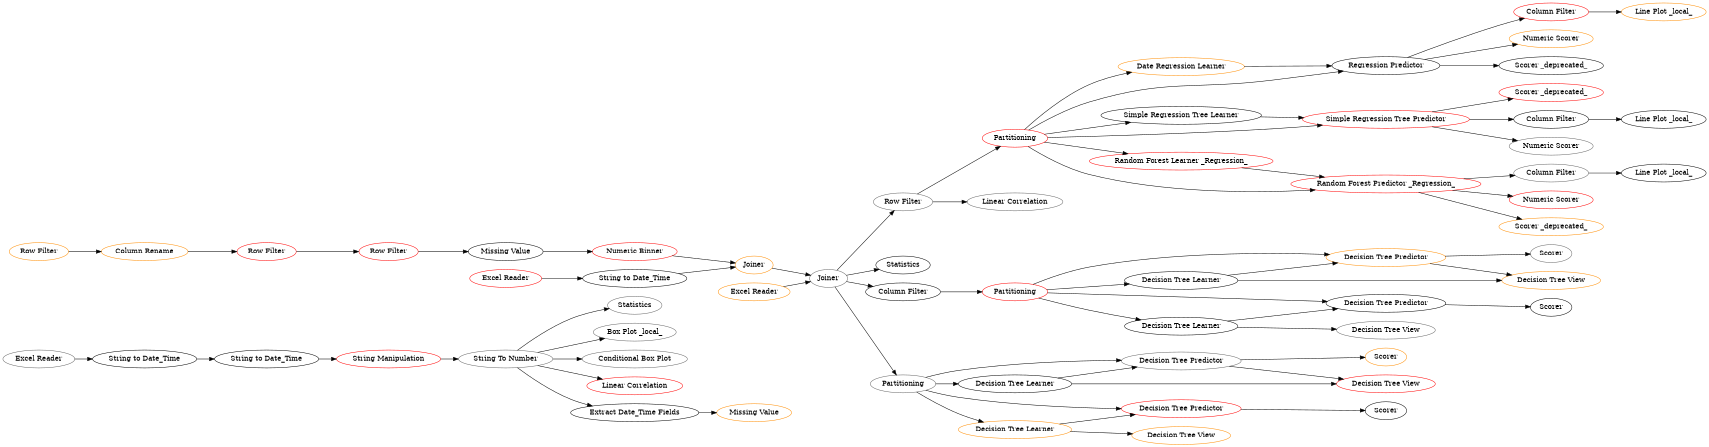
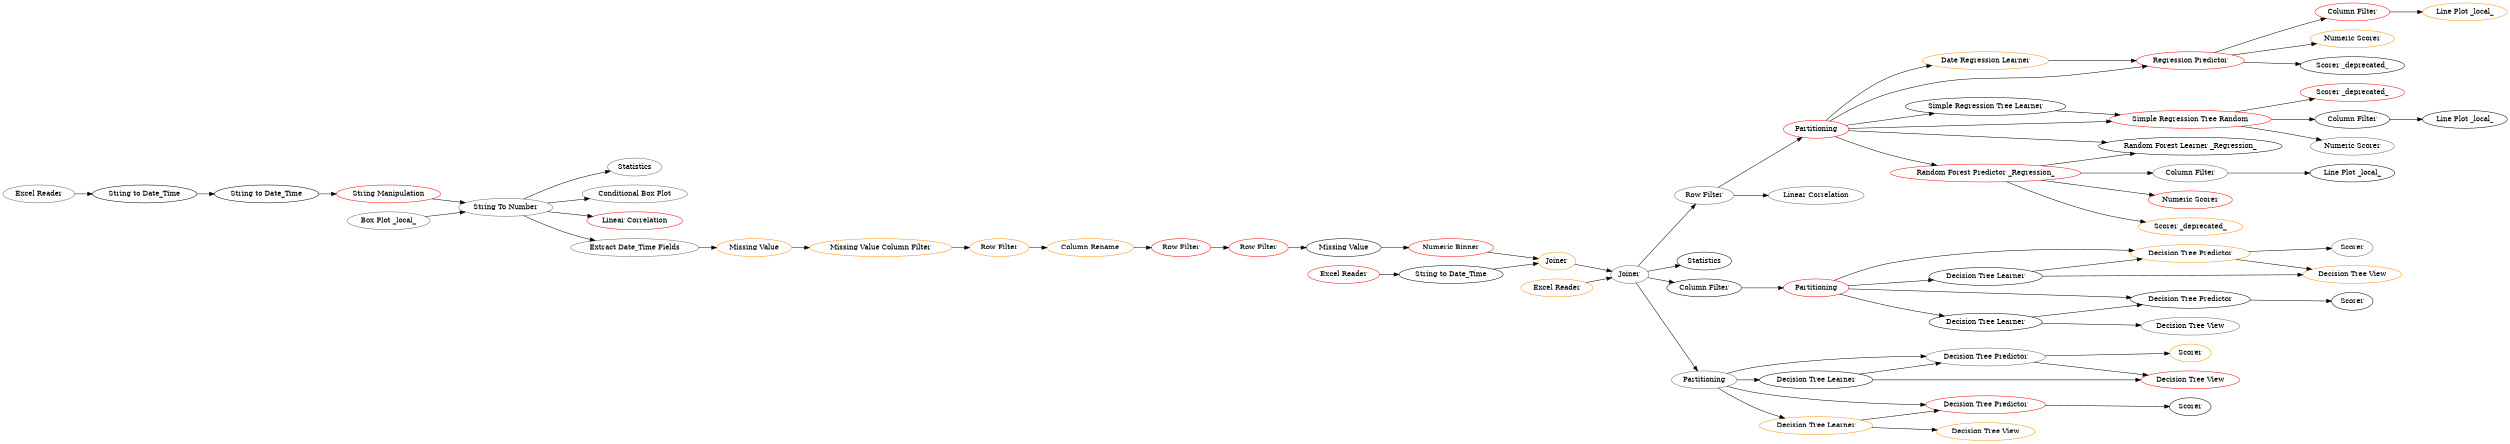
(1386, 66) -> (2190, 61)
(1386, 119) -> (2190, 119)
(1181, 161) -> (2190, 146)
(1281, 172) -> (2086, 160)
none -> (881, 248)
(569, 346) -> (443, 215)
(635, 413) -> (635, 248)
